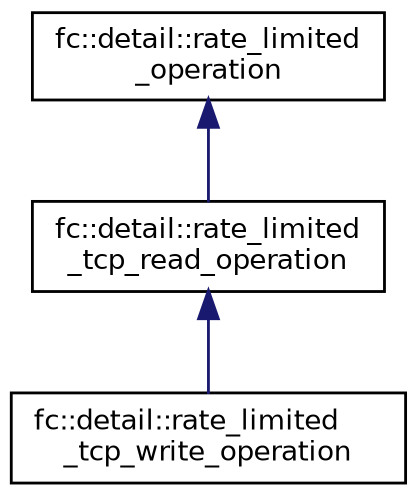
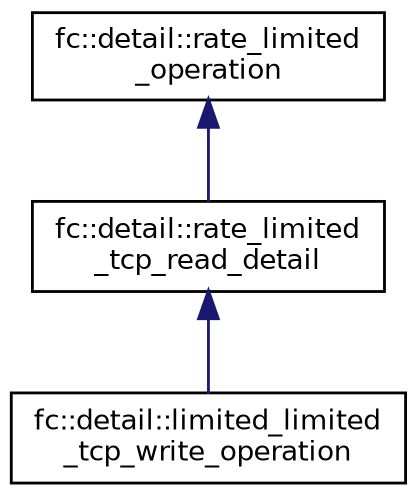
(208, 246) -> (208, 246)
(208, 438) -> (208, 438)
